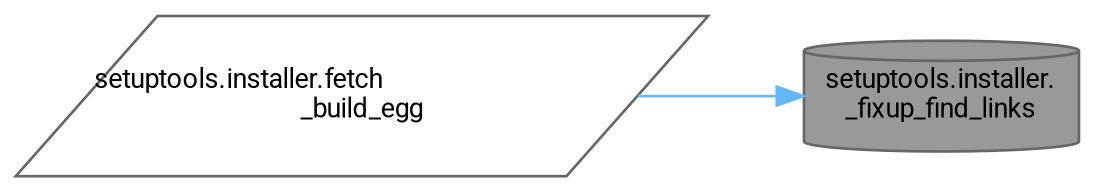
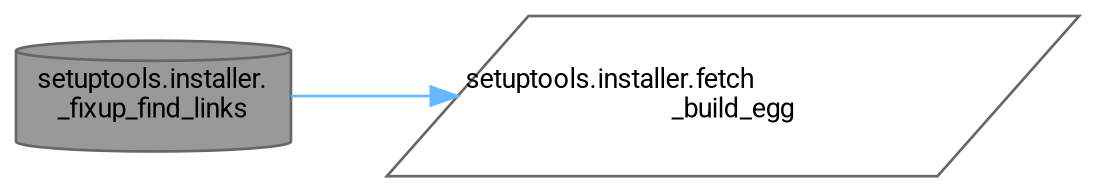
(707, 96) -> (361, 96)
